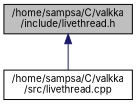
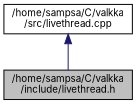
(68, 57) -> (68, 57)
